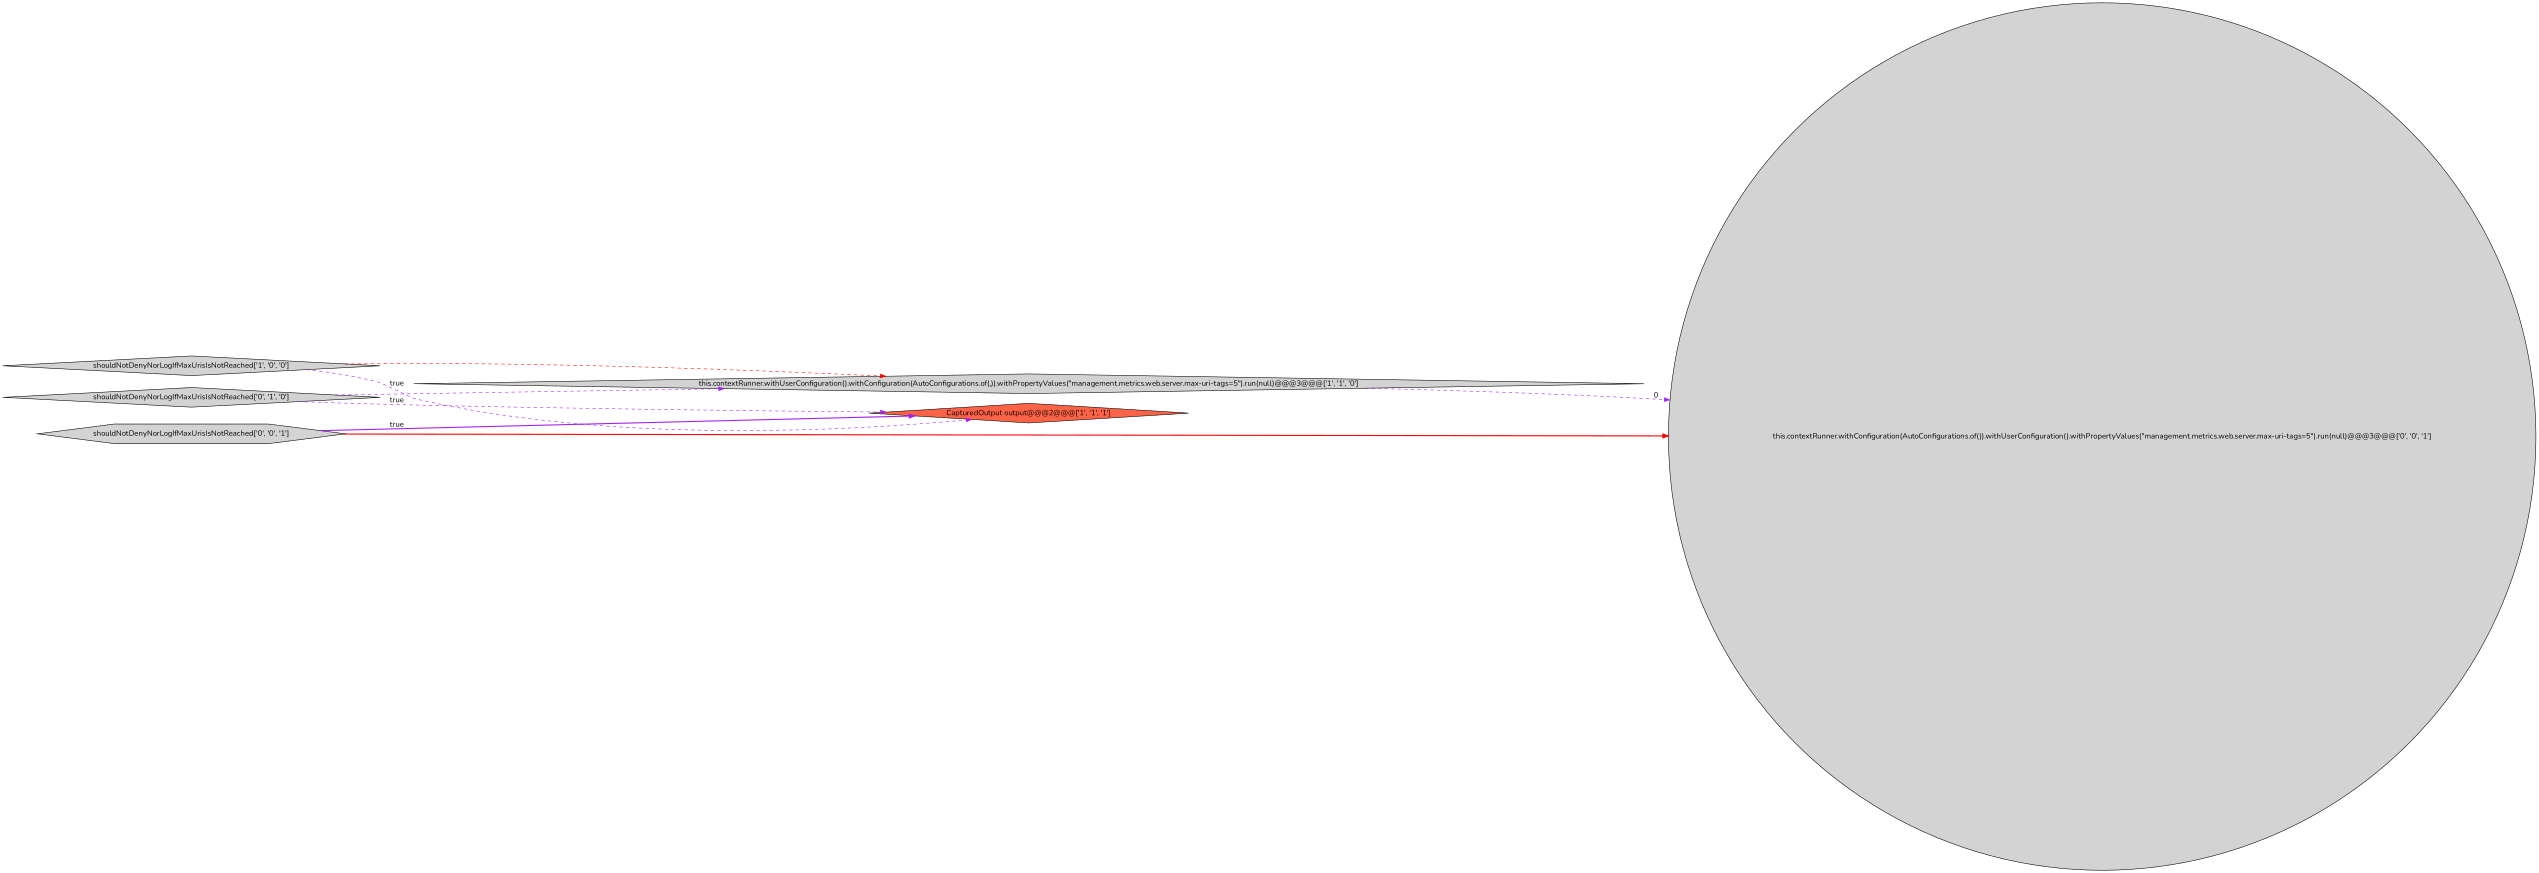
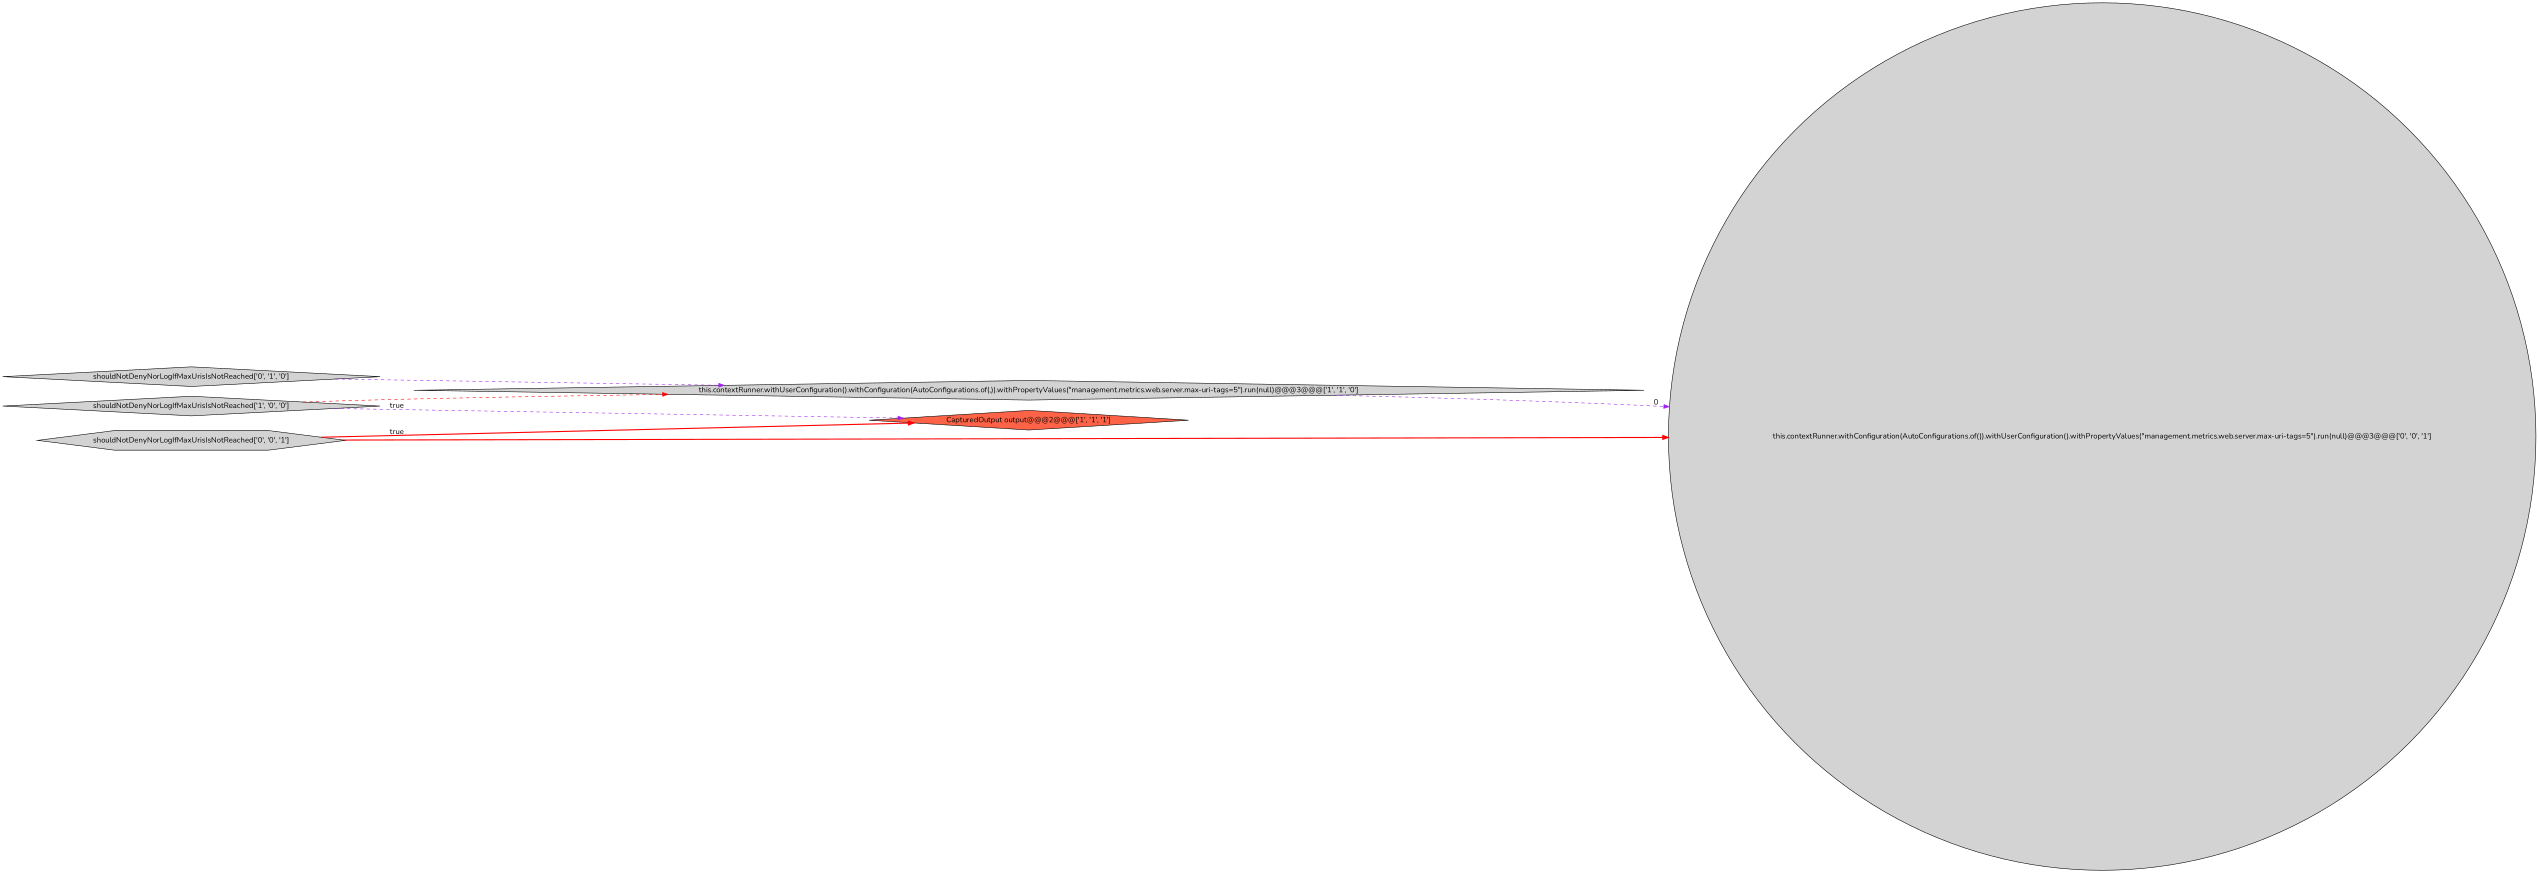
(589, 408) -> none
(630, 423) -> (615, 430)
